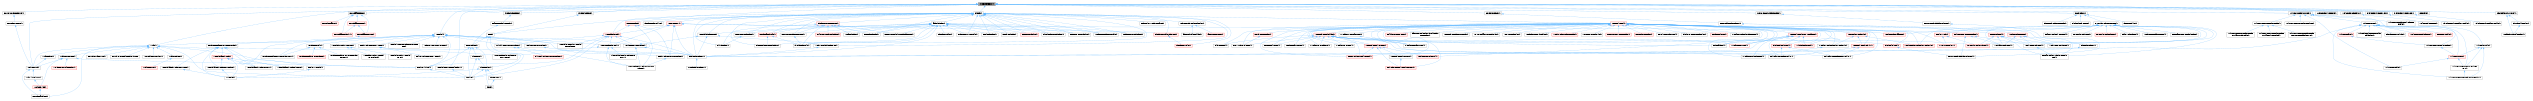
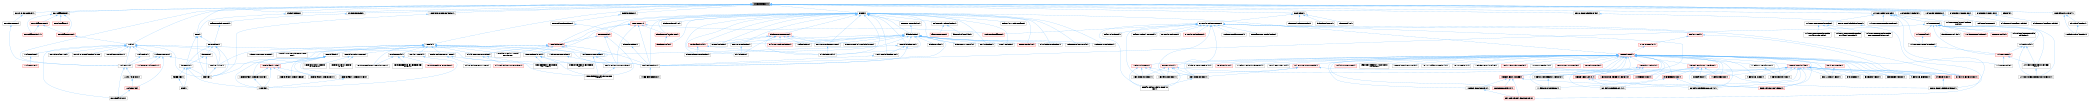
(1023, 28) -> (911, 30)
(1788, 28) -> (1636, 50)
(222, 46) -> (331, 55)
(667, 51) -> (606, 61)
